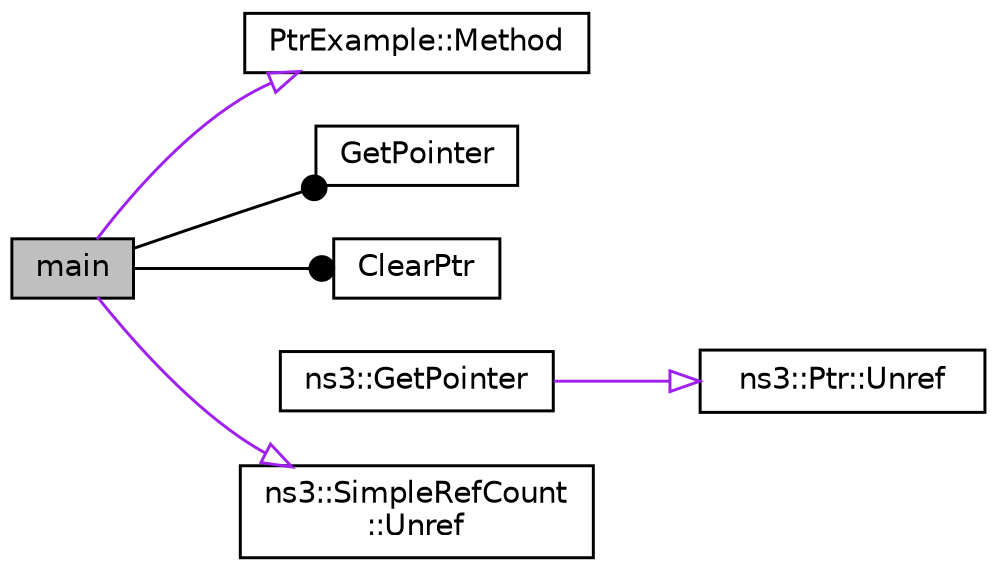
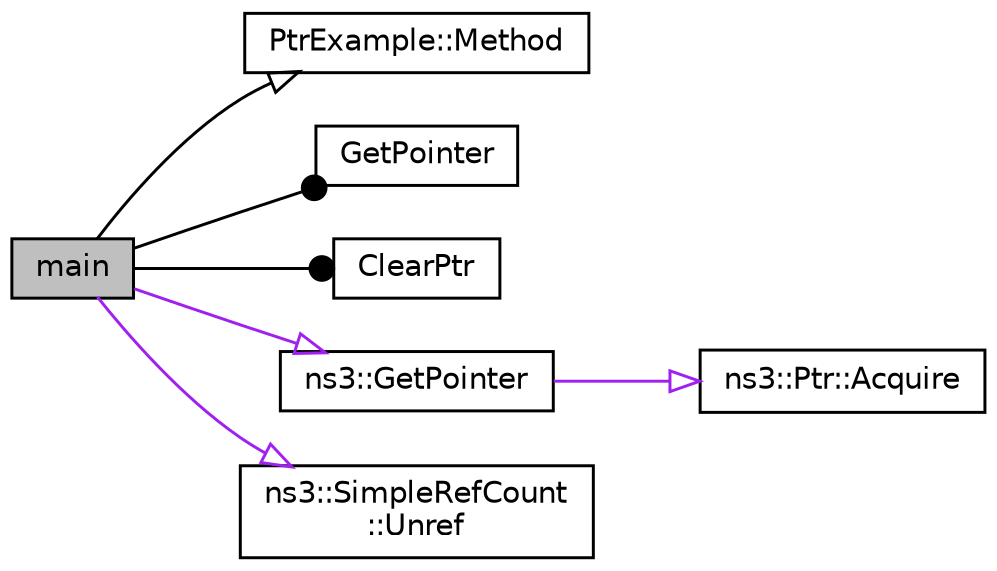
(175, 151) -> (175, 151)
none -> (215, 316)
(843, 381) -> (843, 381)
